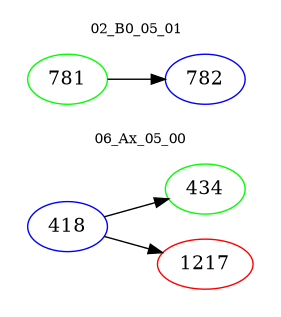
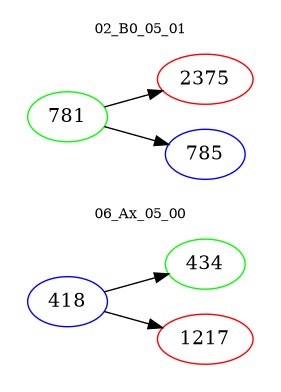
none -> (205, 79)
(205, 79) -> (205, 154)
